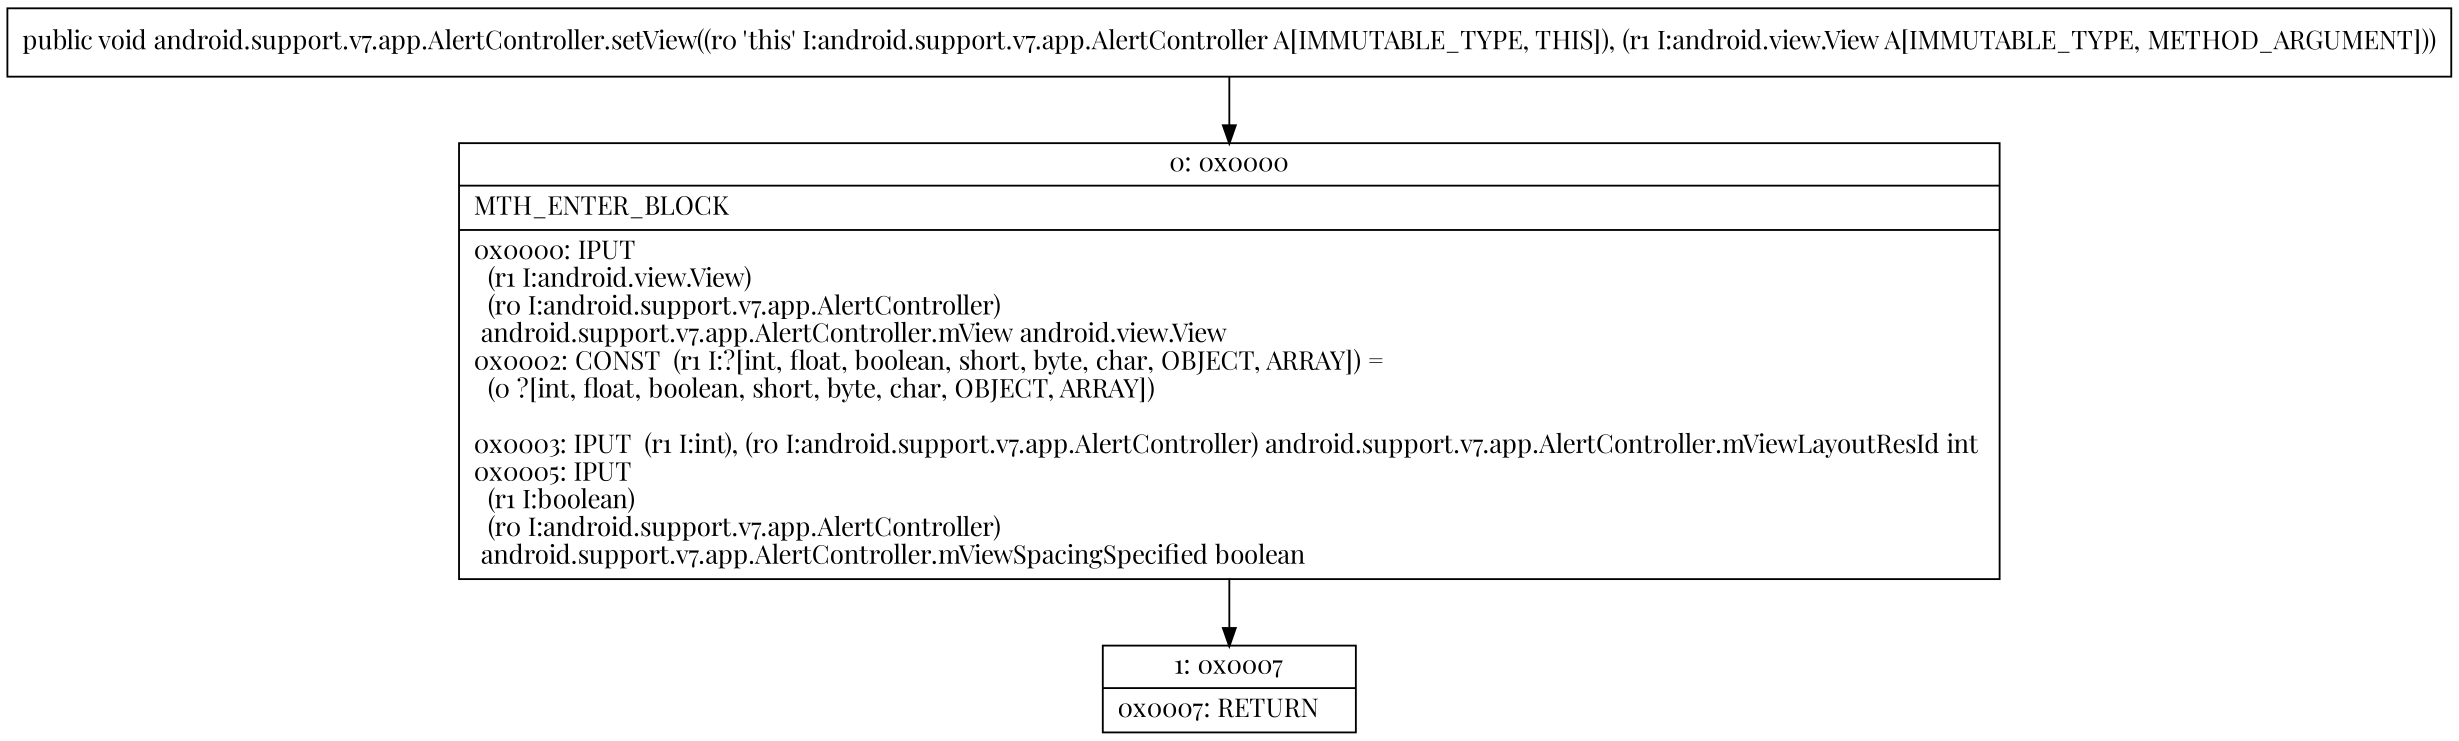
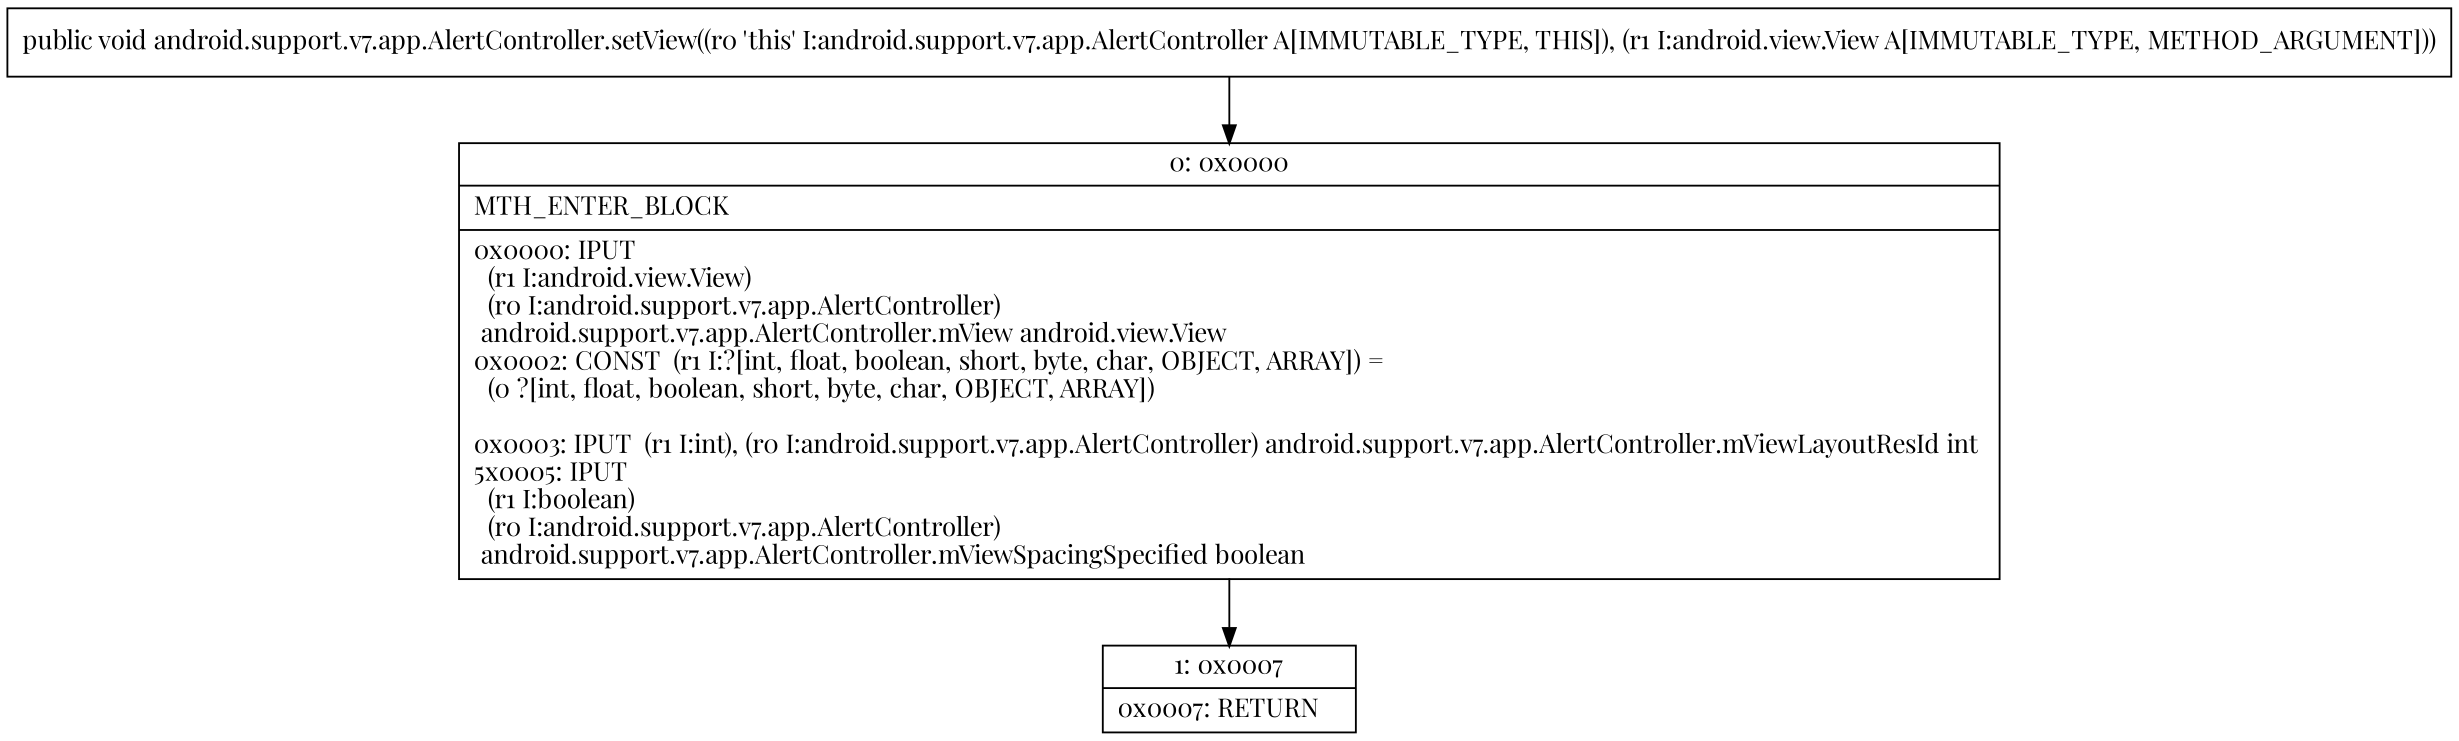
(560, 473) -> (558, 473)
